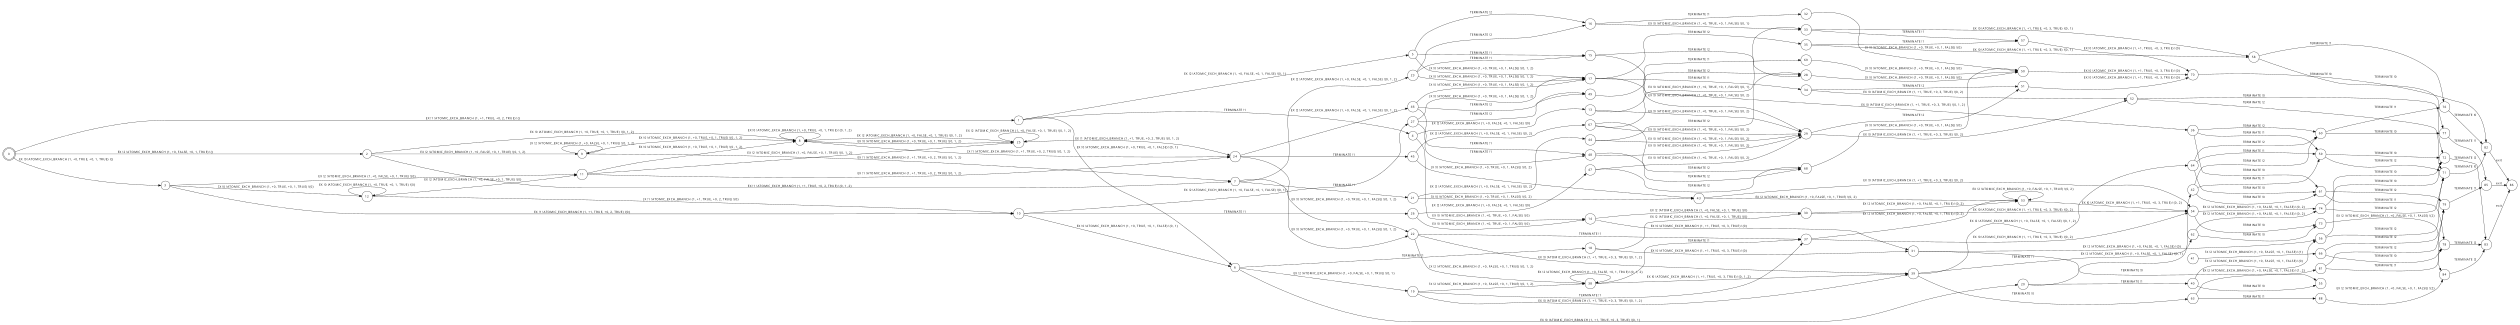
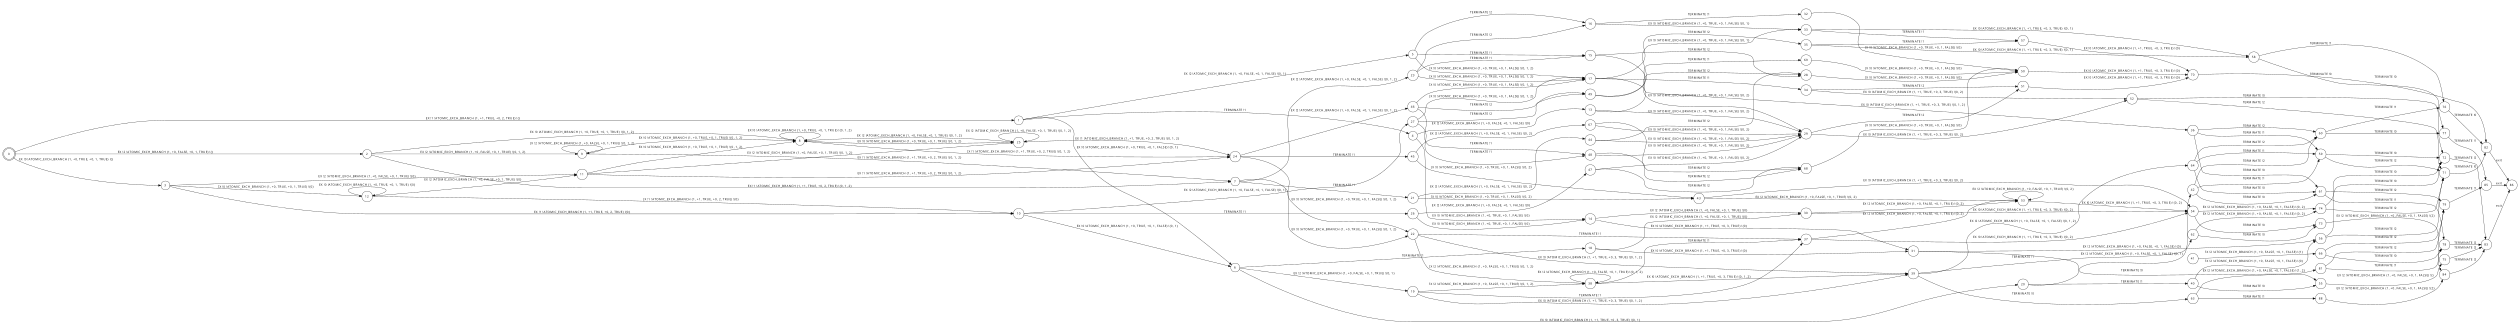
(1711, 92) -> (1678, 43)
none -> (2445, 260)
